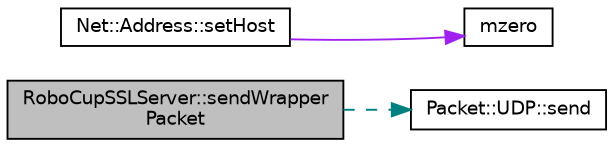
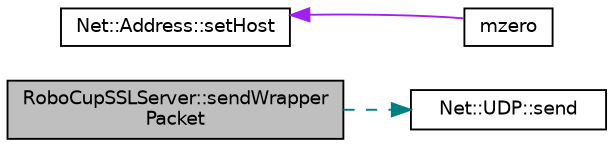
(368, 40) -> (387, 15)
(509, 110) -> (509, 110)
